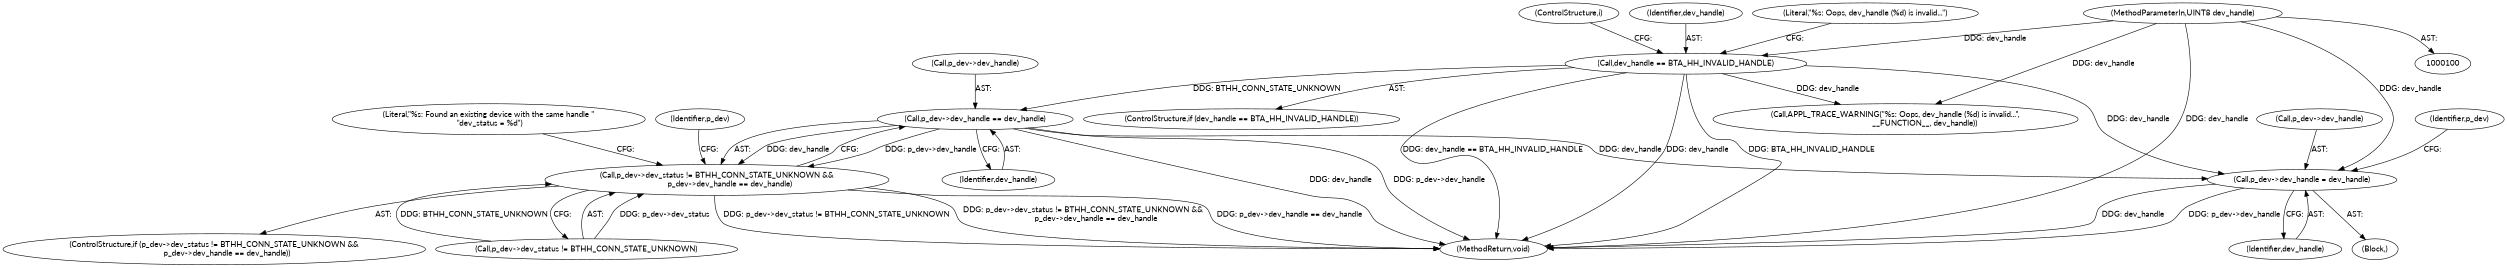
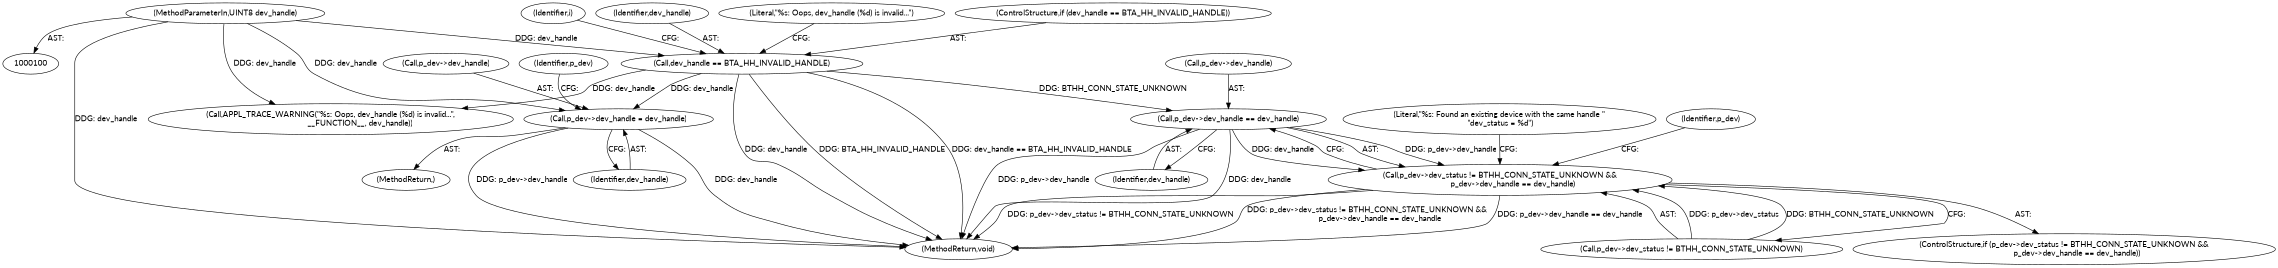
(1569, 13) -> (553, 13)
(1427, 80) -> (928, 38)
(1612, 156) -> none
(2375, 249) -> (406, 180)
